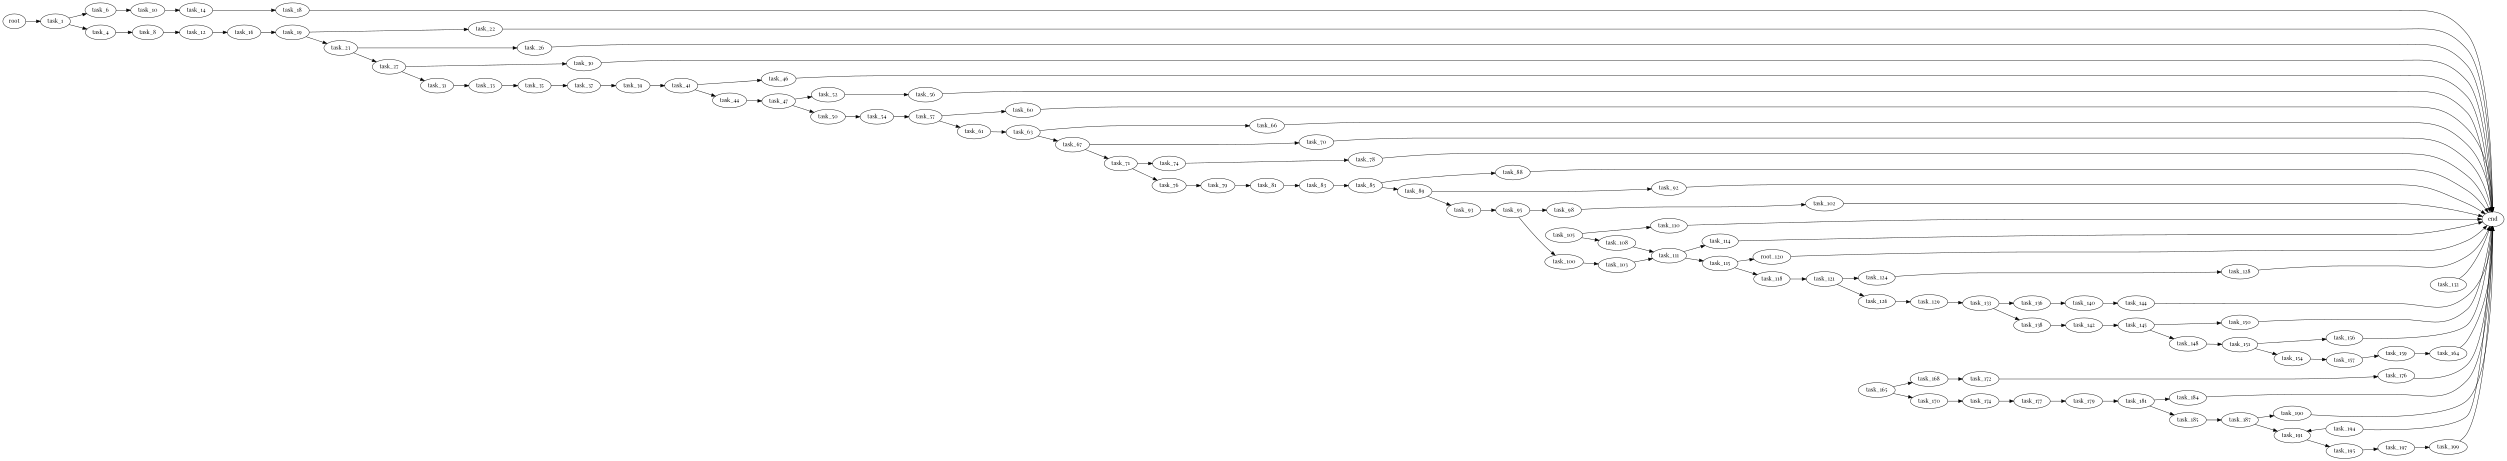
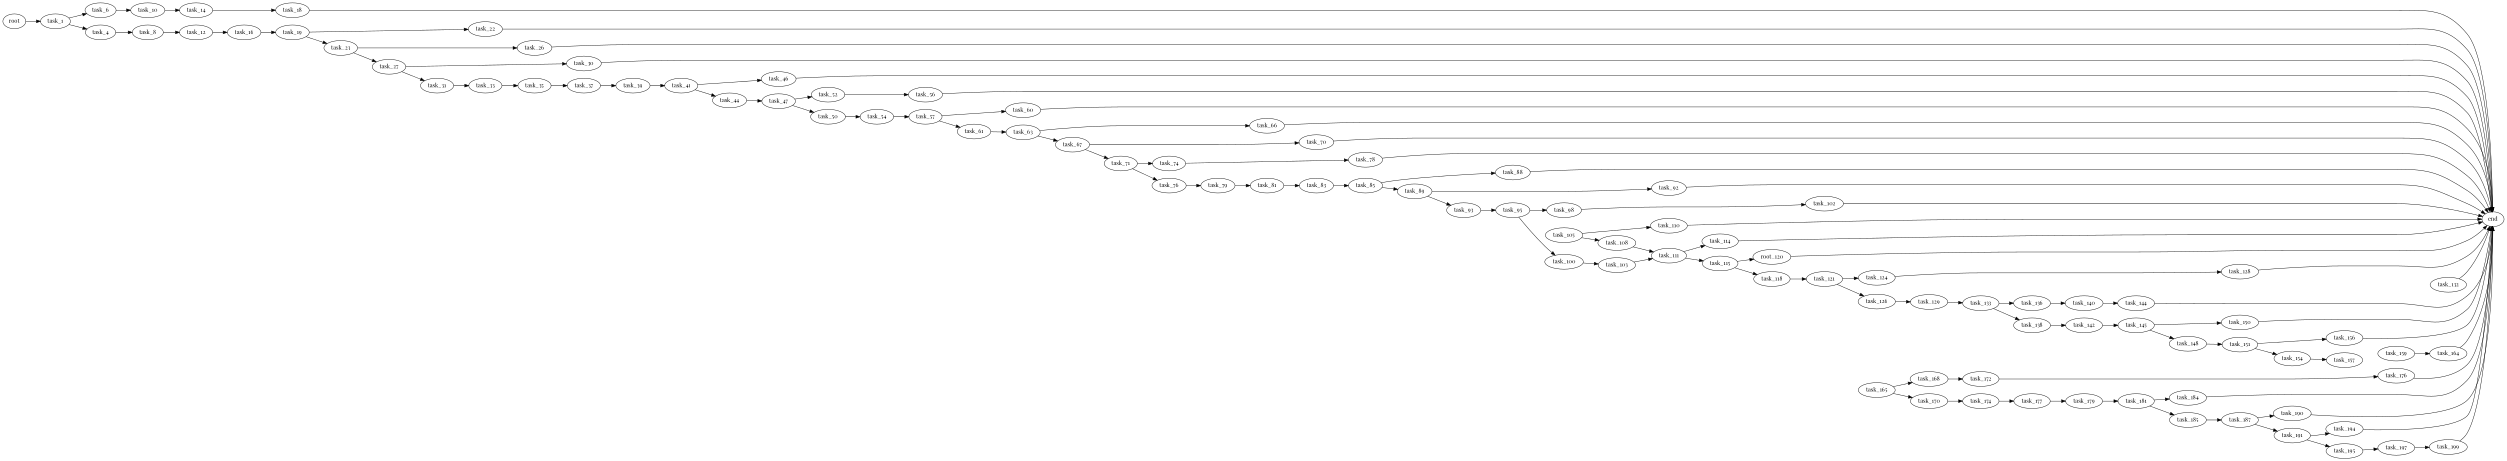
(2368, 357) -> none
(2318, 429) -> (2318, 435)
